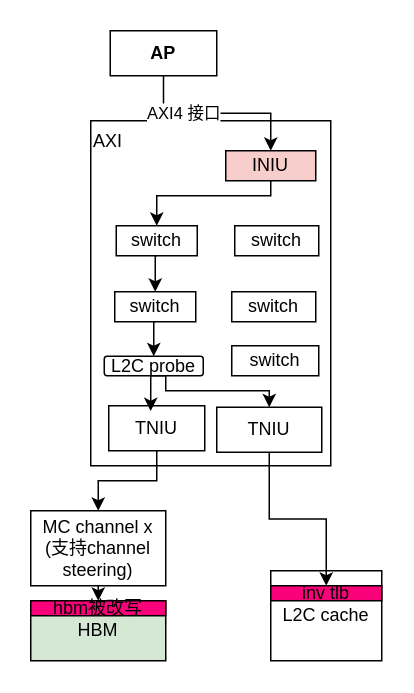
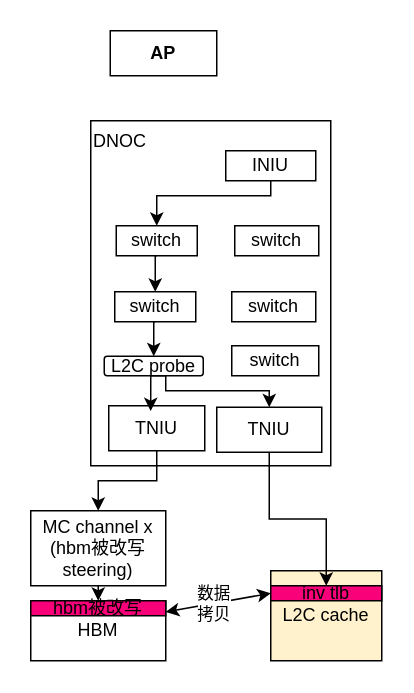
(215, 113) -> none
(109, 142) -> (114, 142)
(271, 166) -> (271, 166)
(98, 548) -> (98, 548)
none -> (220, 602)
(326, 616) -> (326, 616)
(98, 631) -> (98, 631)
